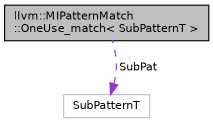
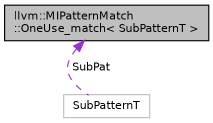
(116, 62) -> (69, 75)
